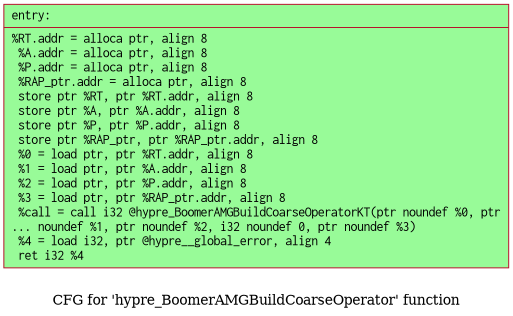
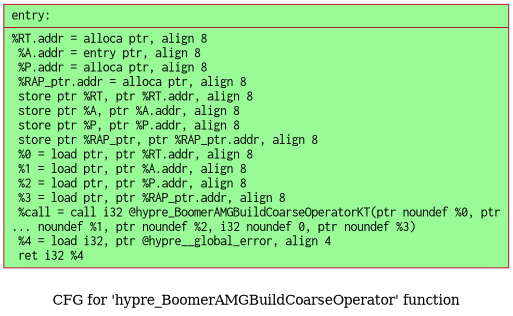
(110, 53) -> (106, 53)
